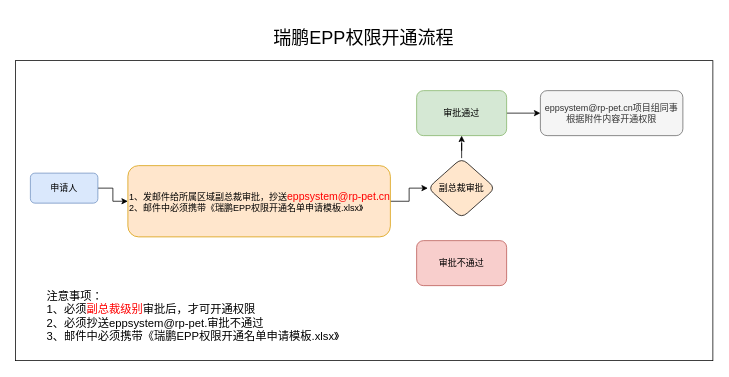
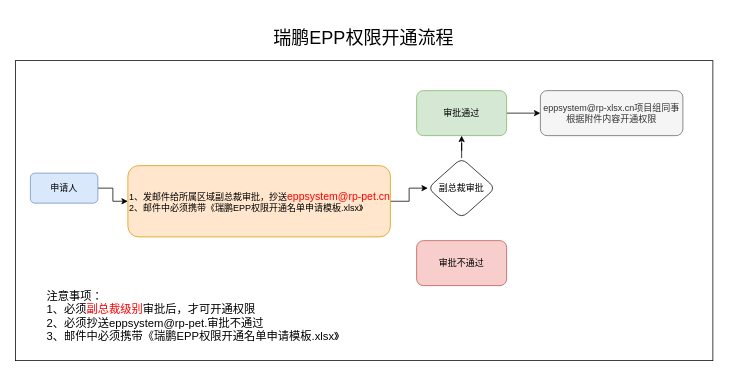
(612, 113) -> (612, 113)
(462, 188) -> (462, 188)
